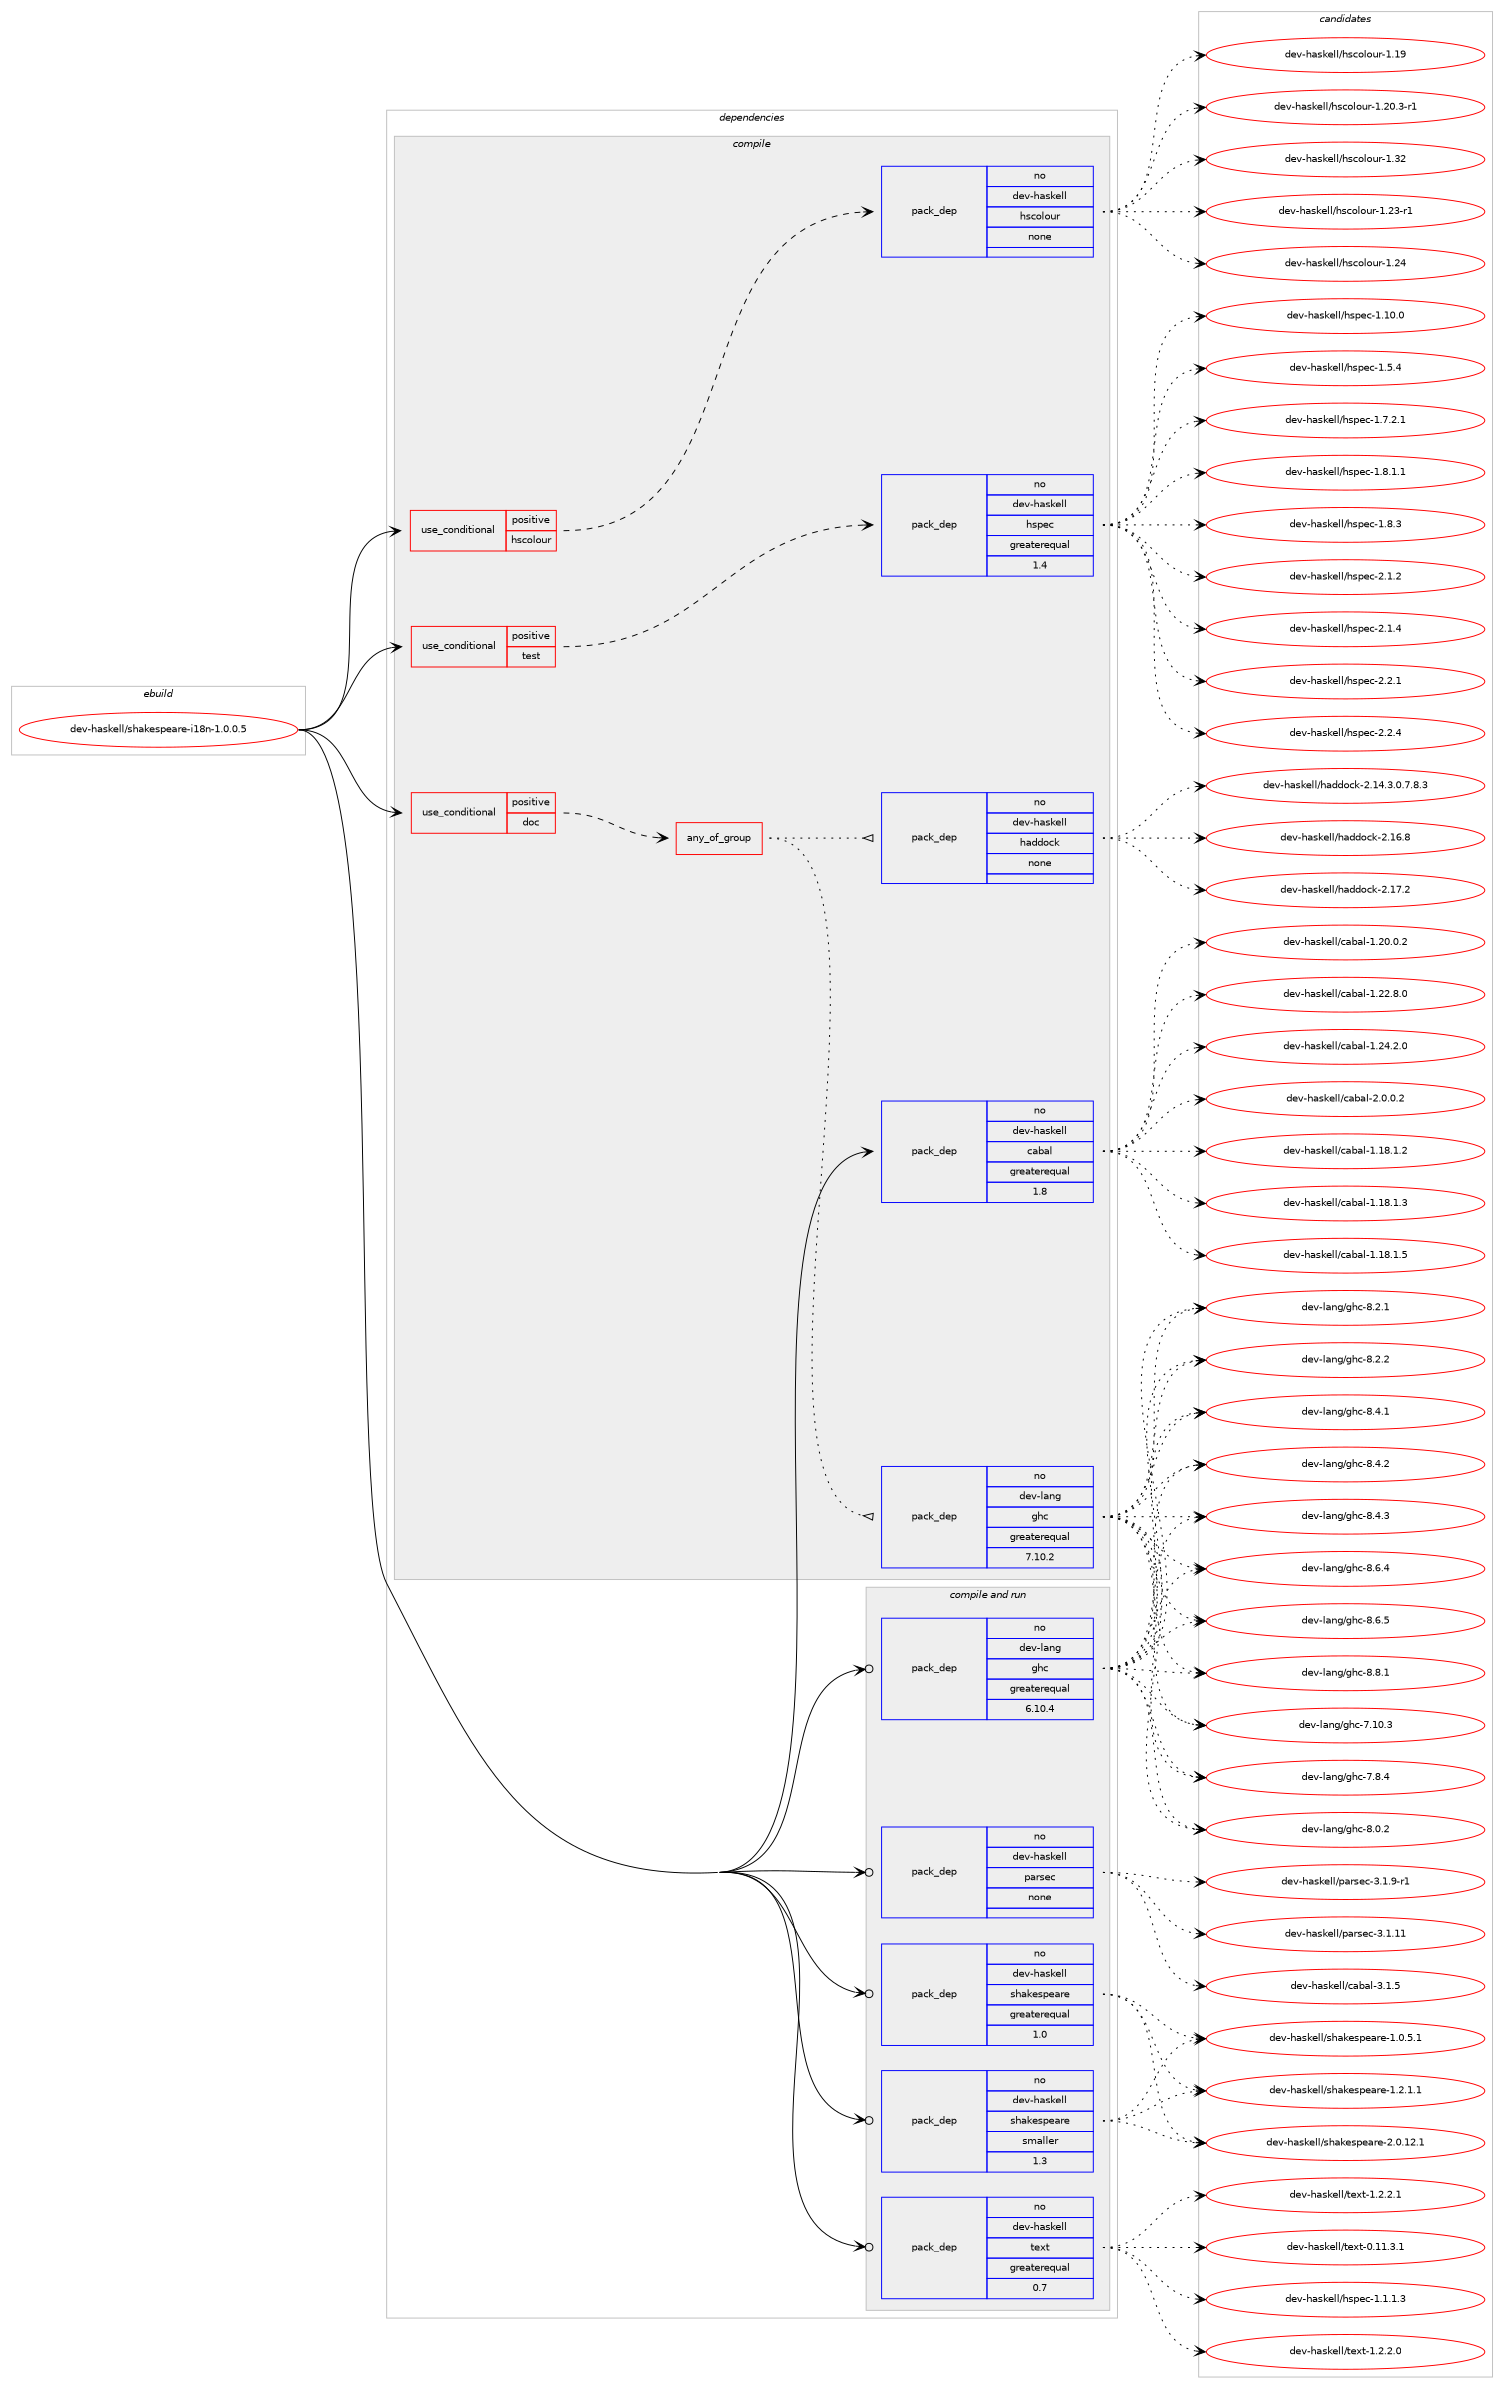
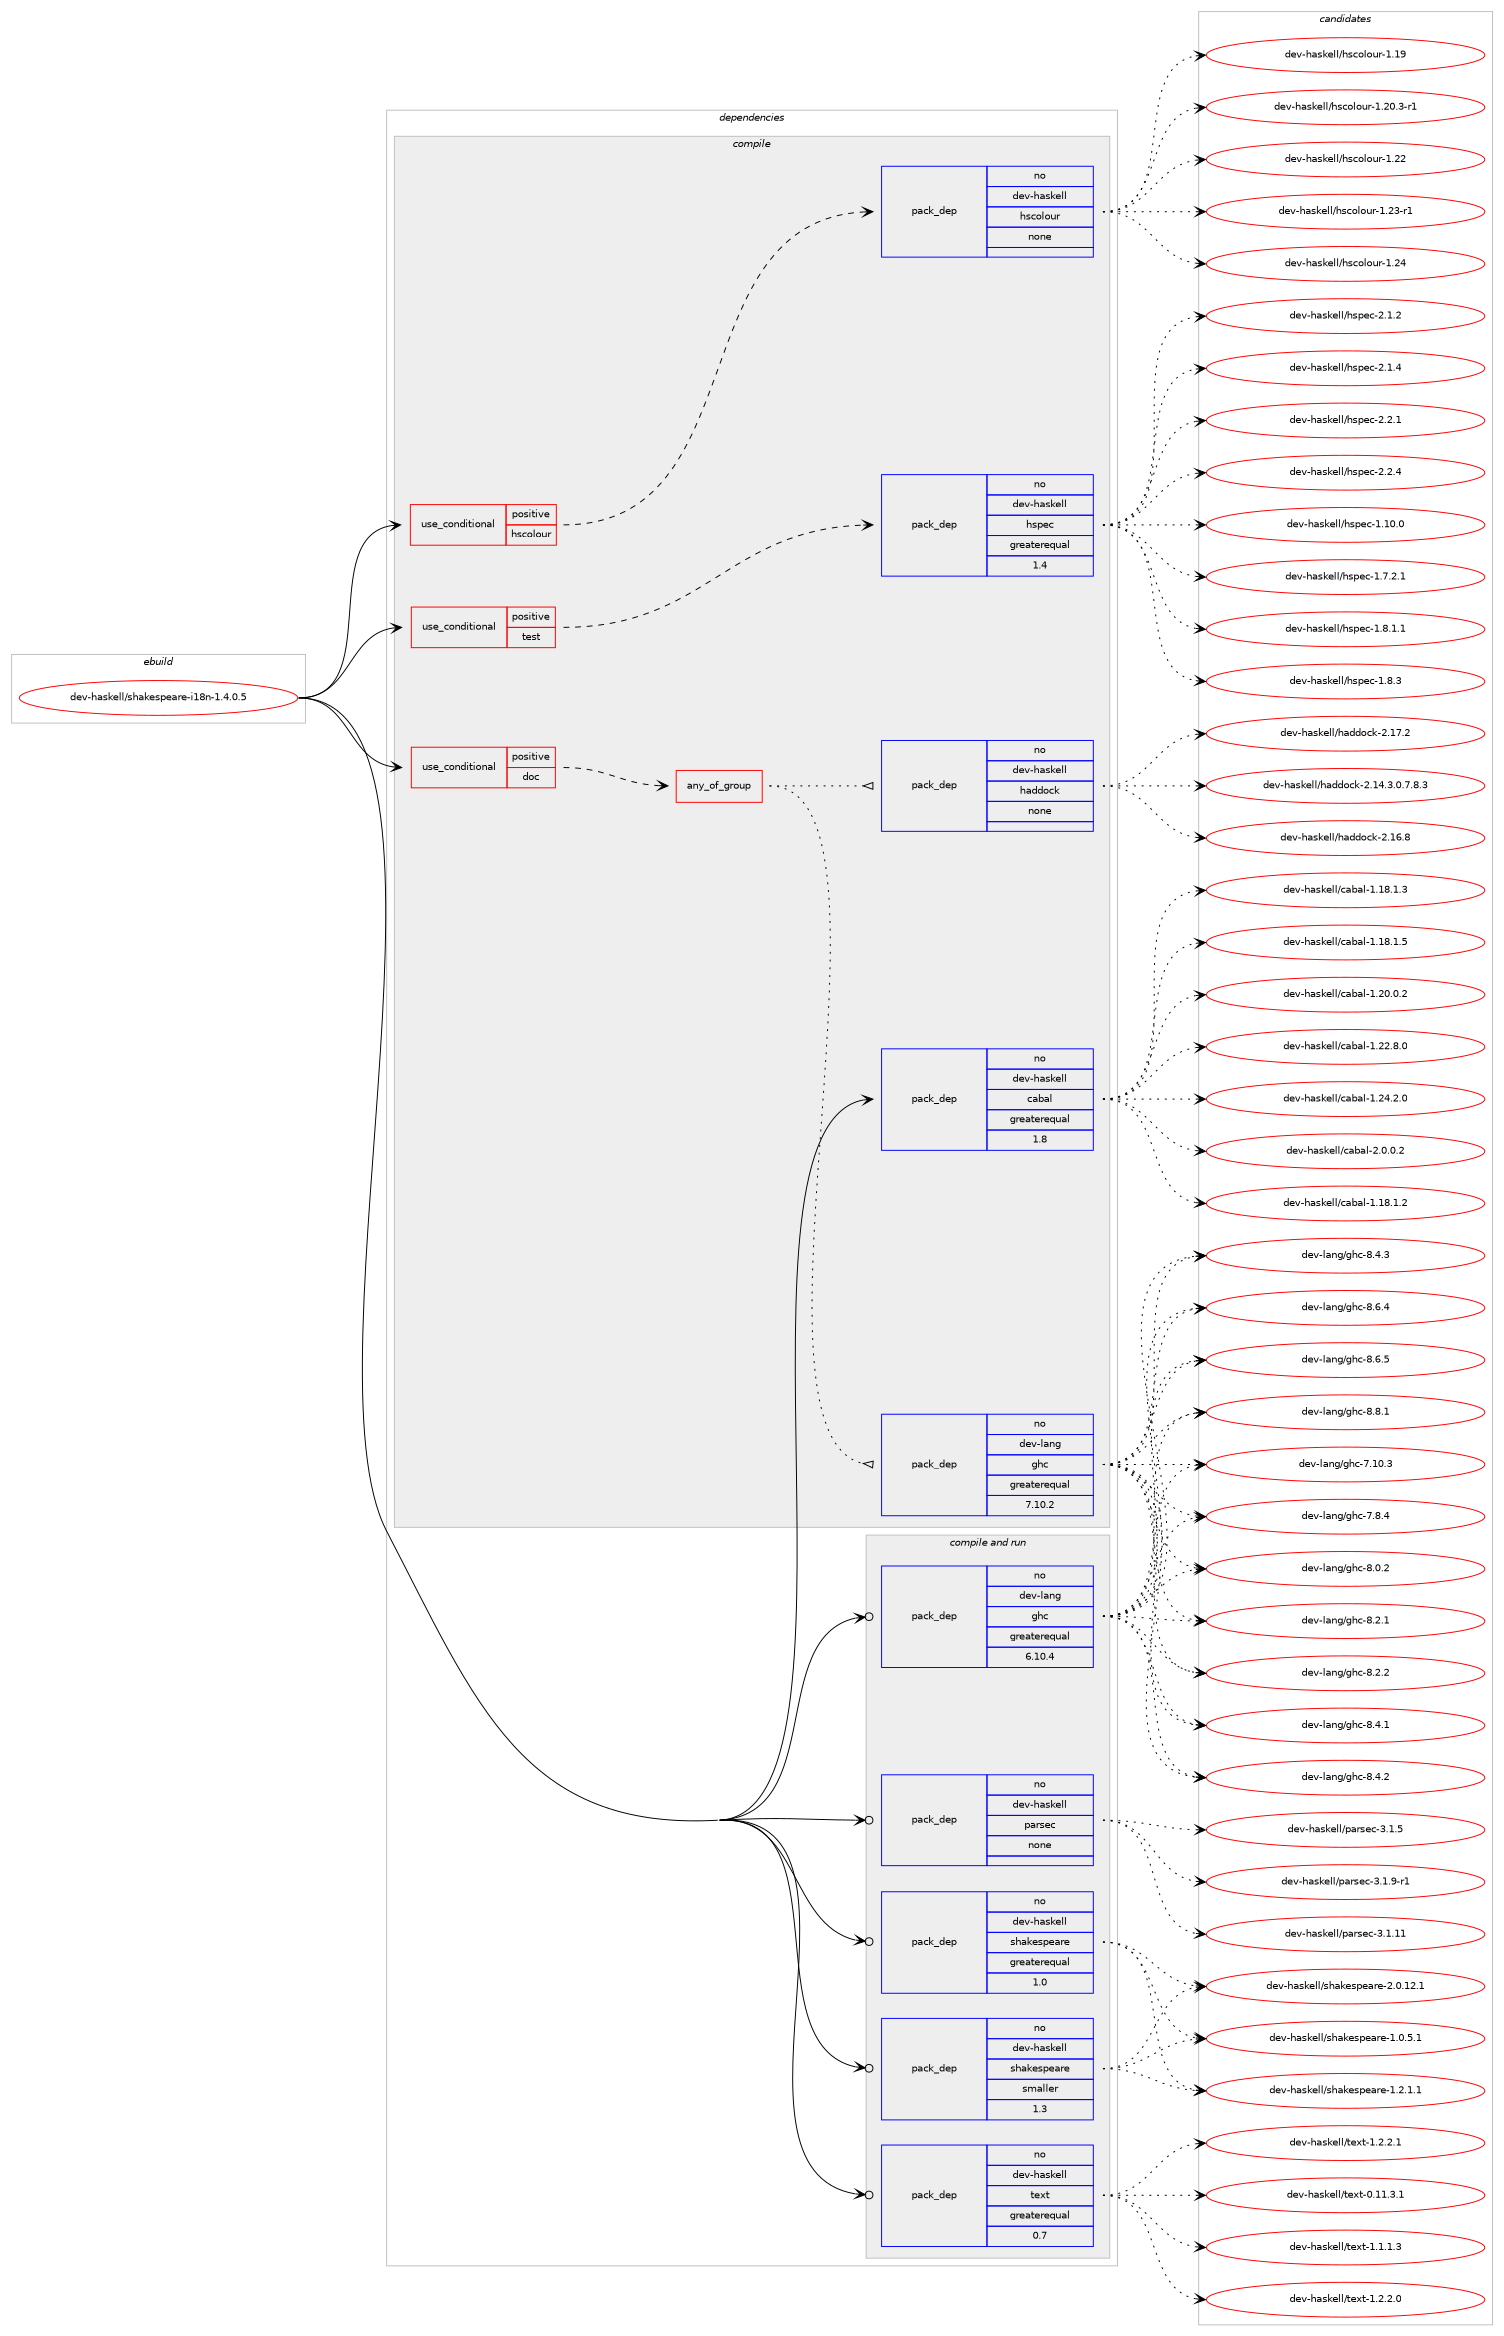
(1346, 159) -> (1346, 159)
(1346, 368) -> none
(159, 730) -> (159, 698)
(1346, 1986) -> (1346, 1830)
(1346, 2300) -> (1346, 2247)
